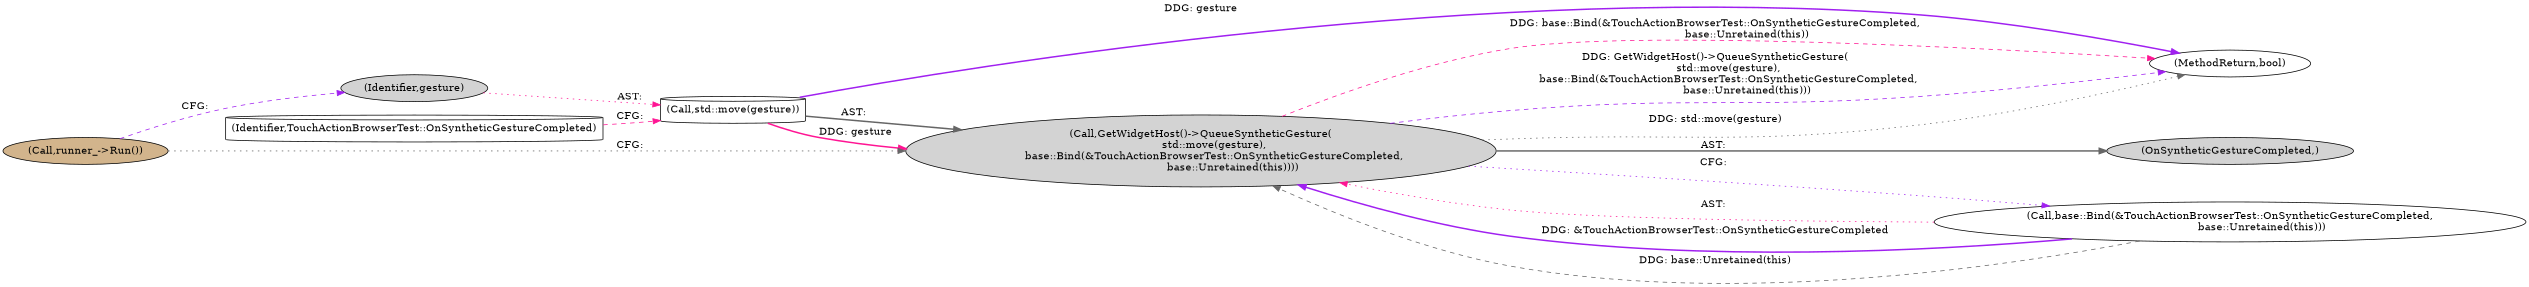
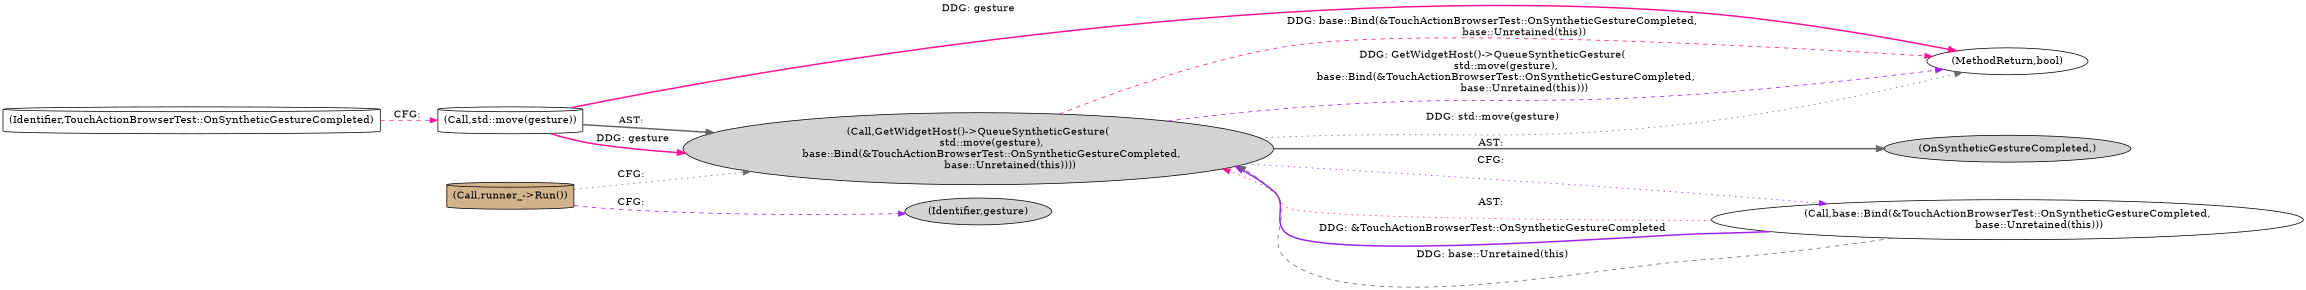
(1484, 15) -> (1259, 15)
(568, 99) -> none
(86, 151) -> (510, 196)
